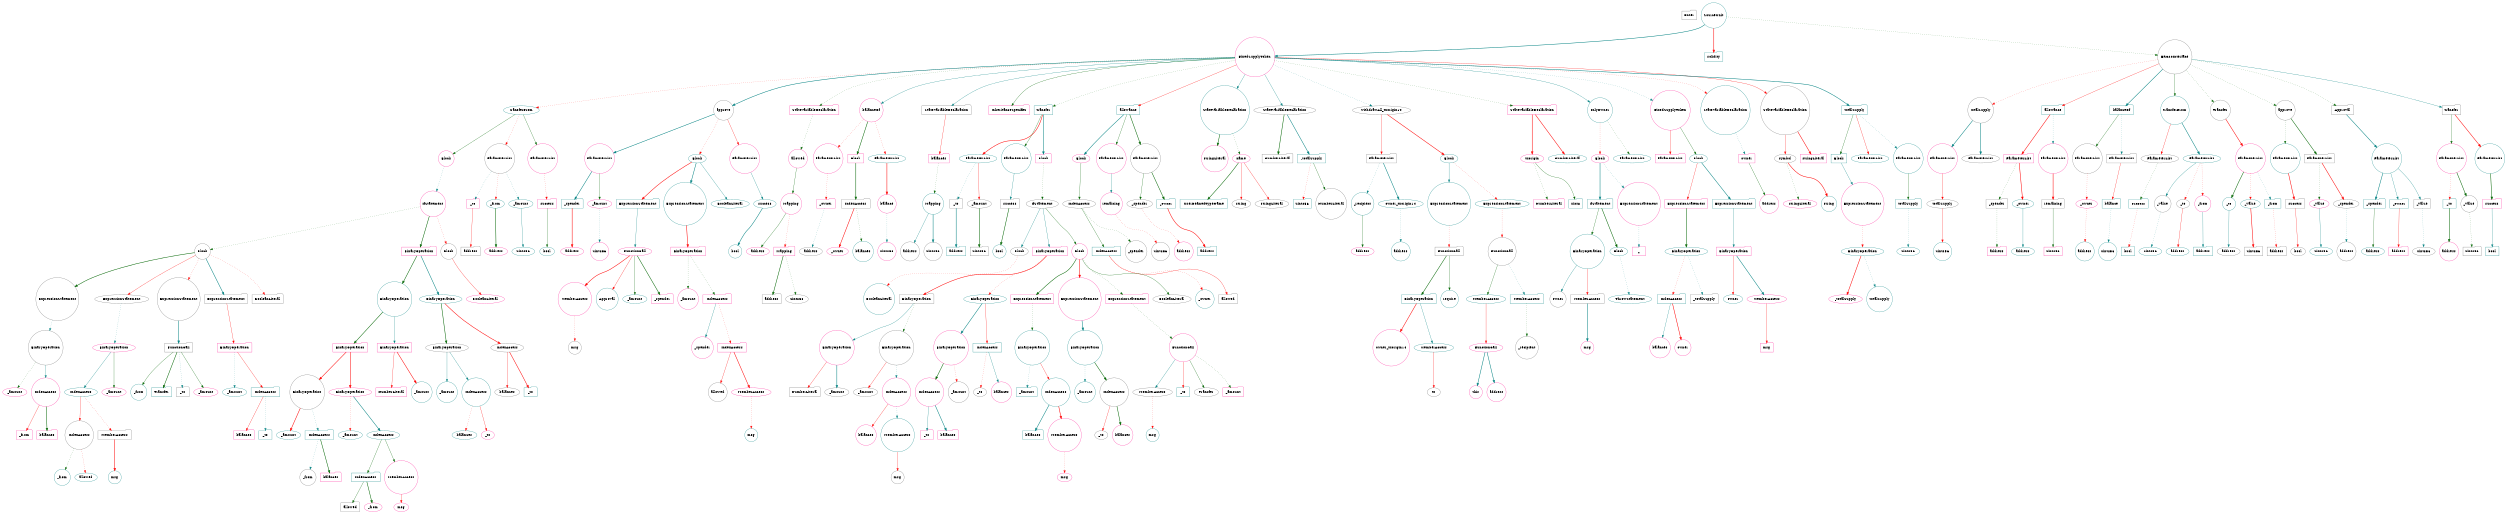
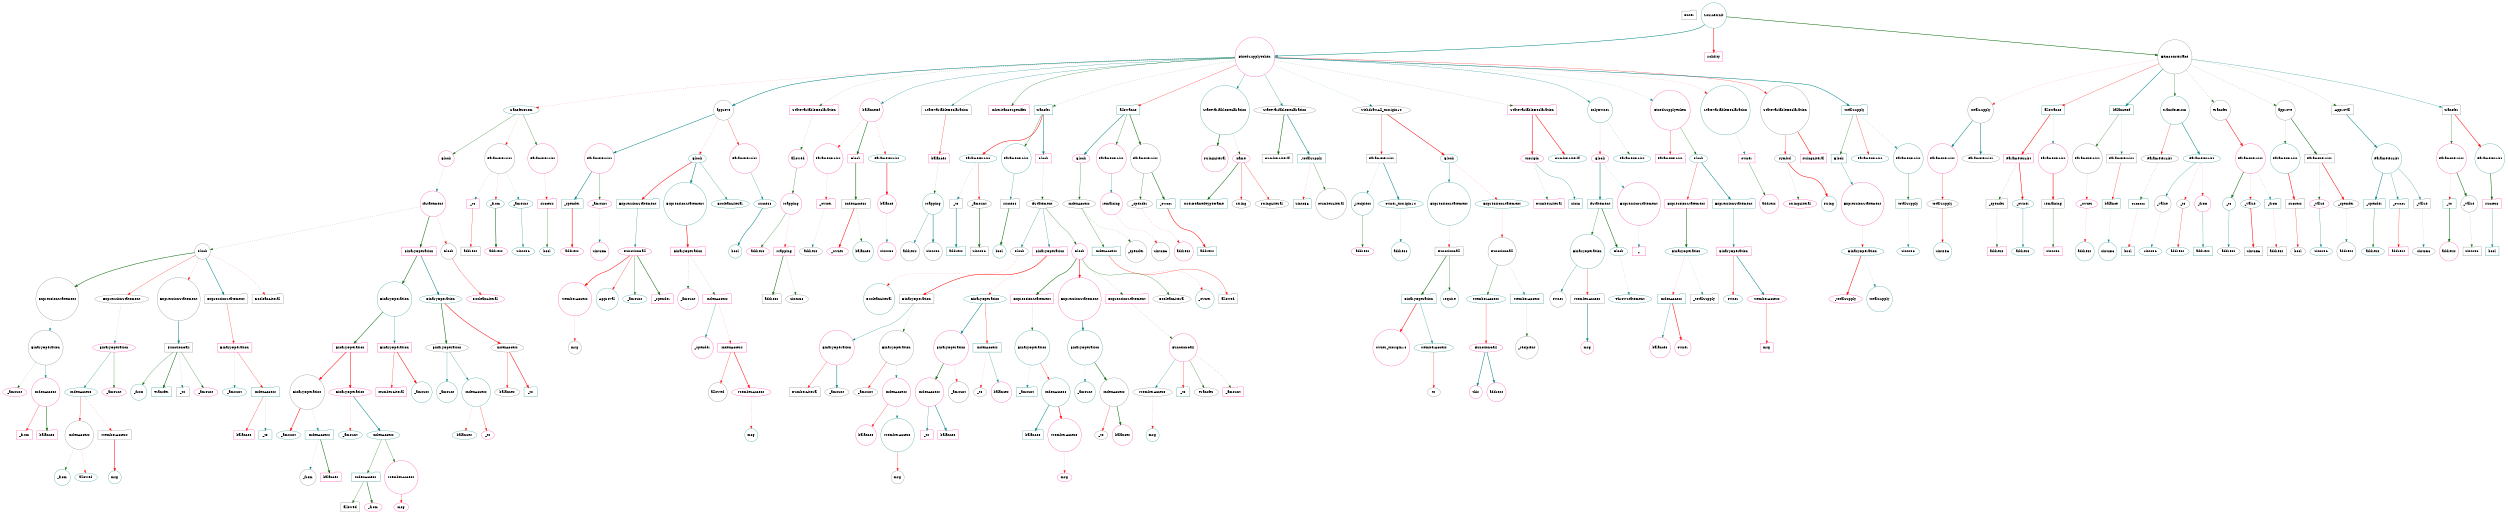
(1941, 36) -> (1941, 36)
(1714, 57) -> (1714, 57)
(1557, 178) -> (1557, 178)
